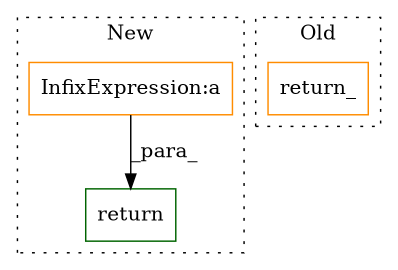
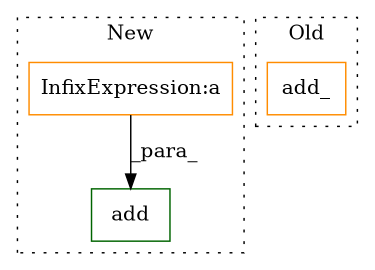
(318, 89) -> (307, 89)
(131, 215) -> (131, 215)
